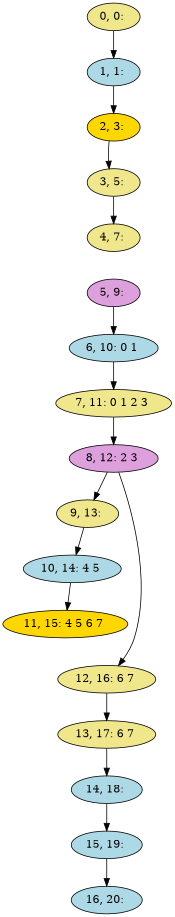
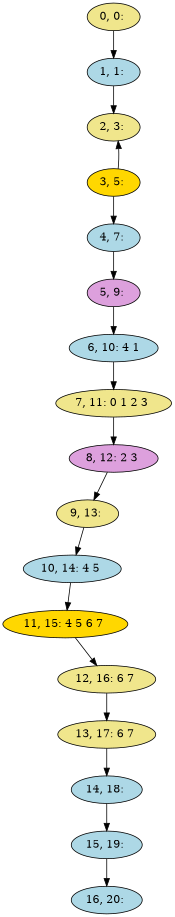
(114, 127) -> (114, 127)
(109, 151) -> (119, 159)
(114, 182) -> (114, 182)
(114, 238) -> (114, 238)
none -> (114, 262)
(114, 348) -> (114, 348)
(140, 566) -> (84, 649)
